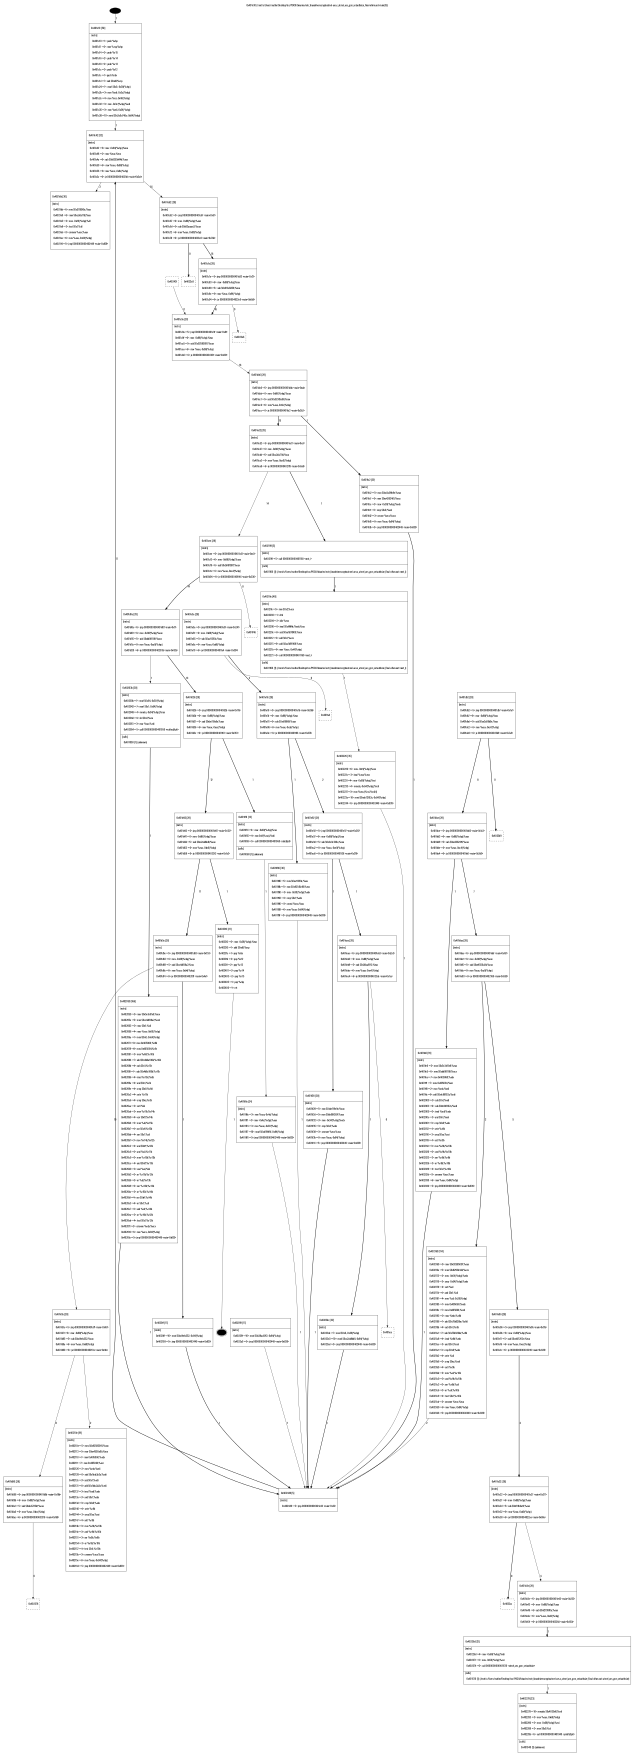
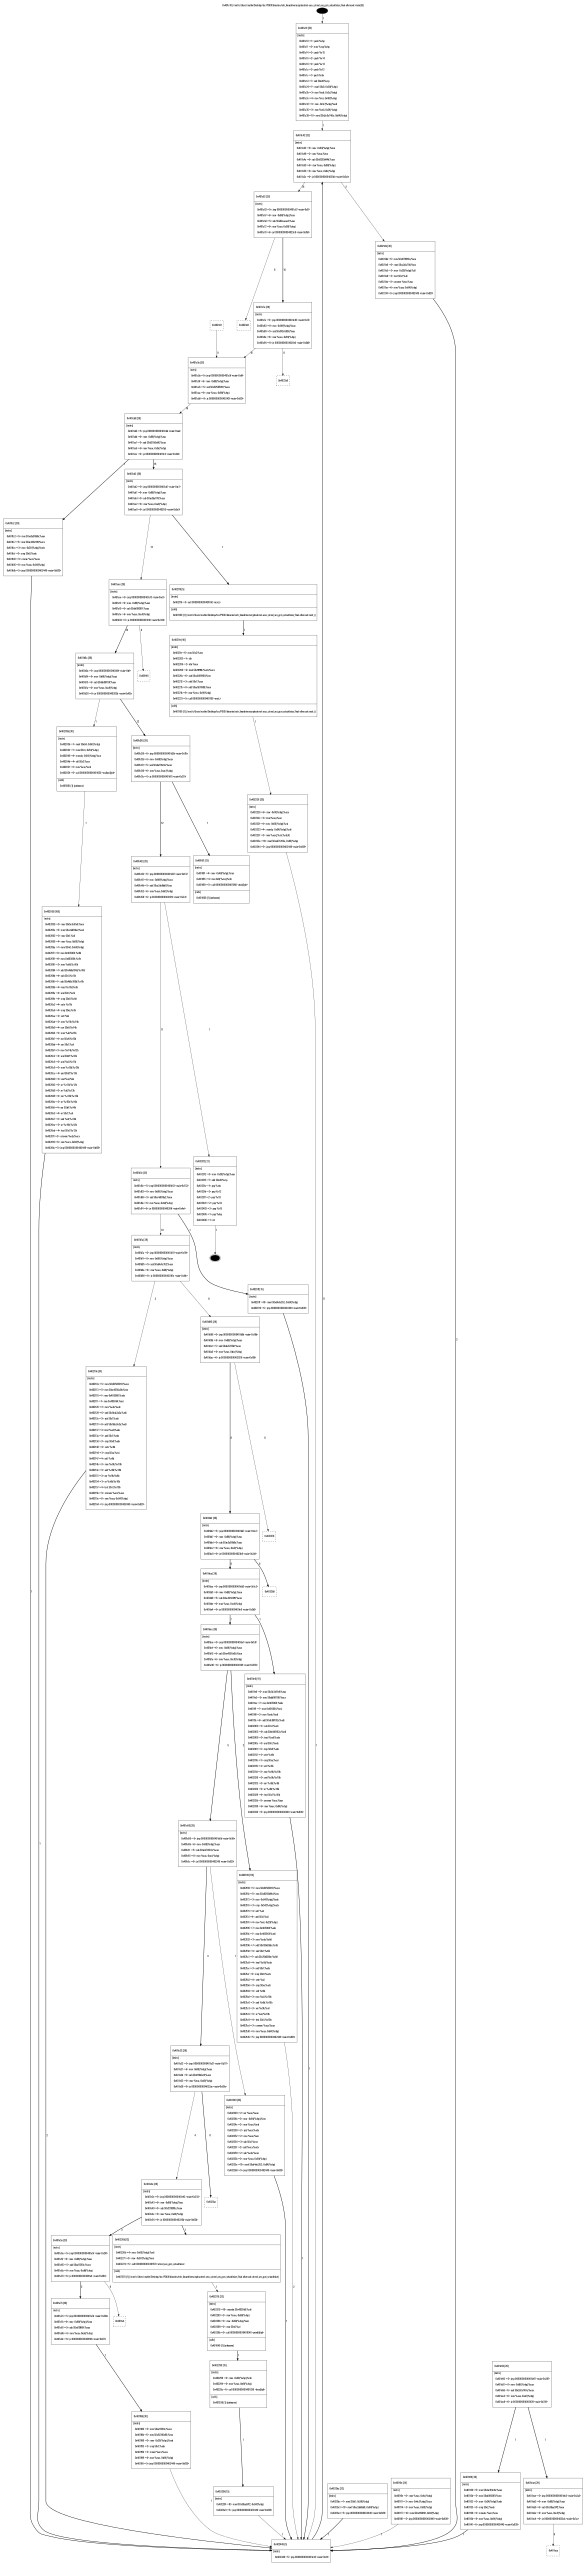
(189, 259) -> (260, 278)
(215, 309) -> (250, 353)
(309, 775) -> none
(149, 871) -> (82, 848)
(219, 891) -> (187, 1029)
(193, 896) -> (161, 1034)
(265, 977) -> none
(368, 1148) -> none
none -> (230, 1437)
none -> (456, 1474)
none -> (46, 2097)
none -> (255, 2136)
none -> (126, 2226)
none -> (238, 2384)
